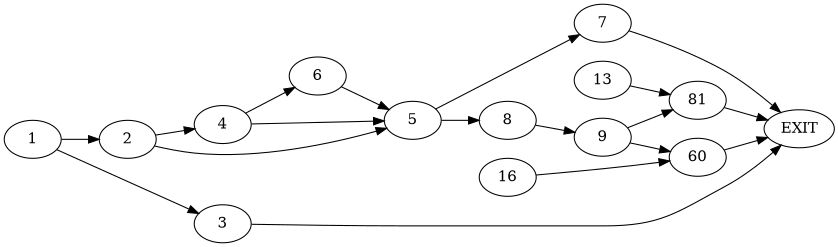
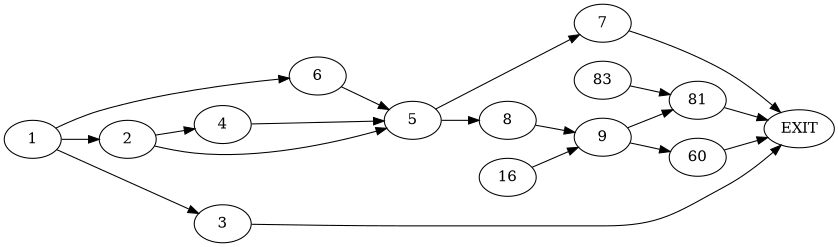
(603, 80) -> (603, 80)
(266, 103) -> (165, 95)
(598, 169) -> (550, 159)
